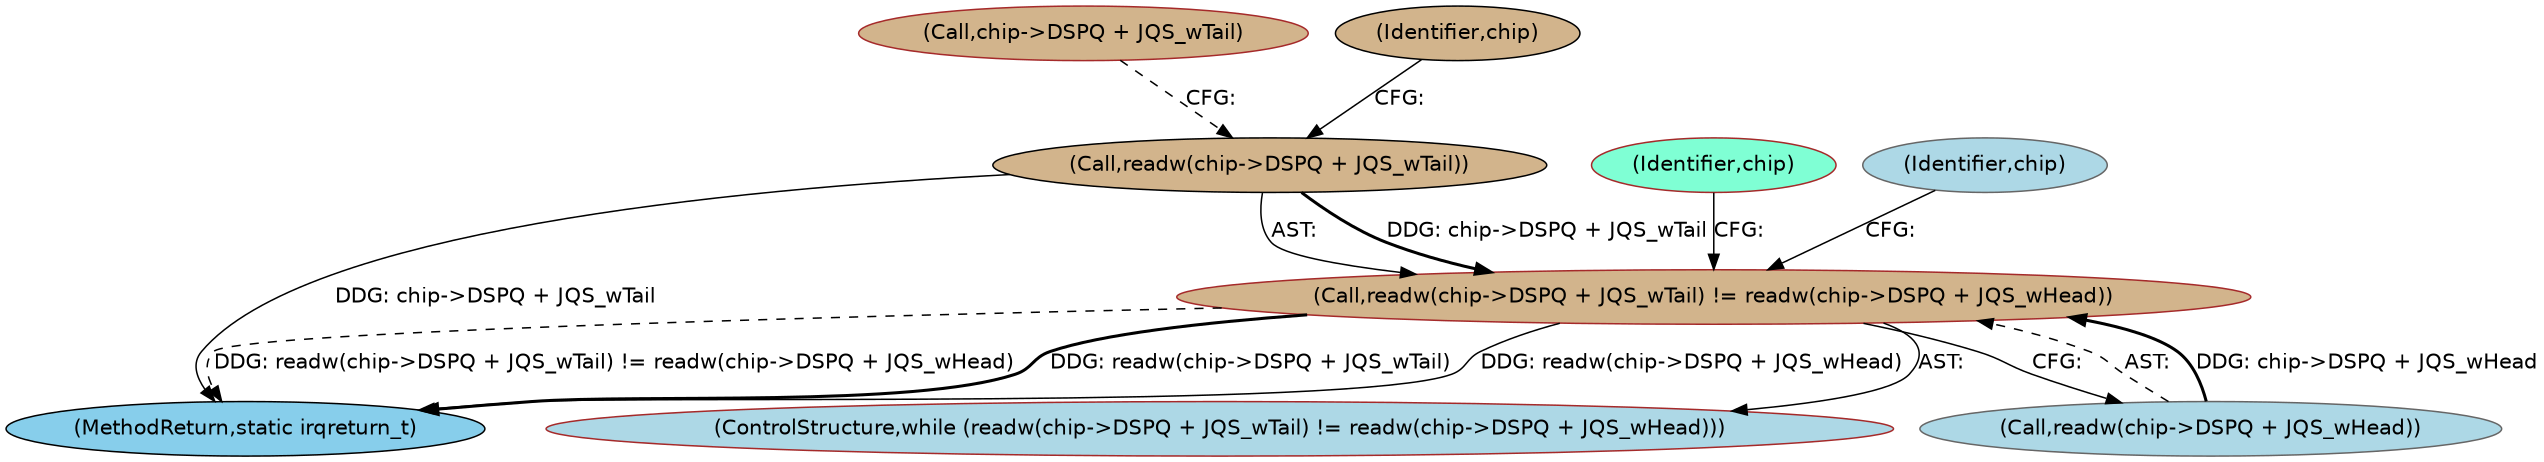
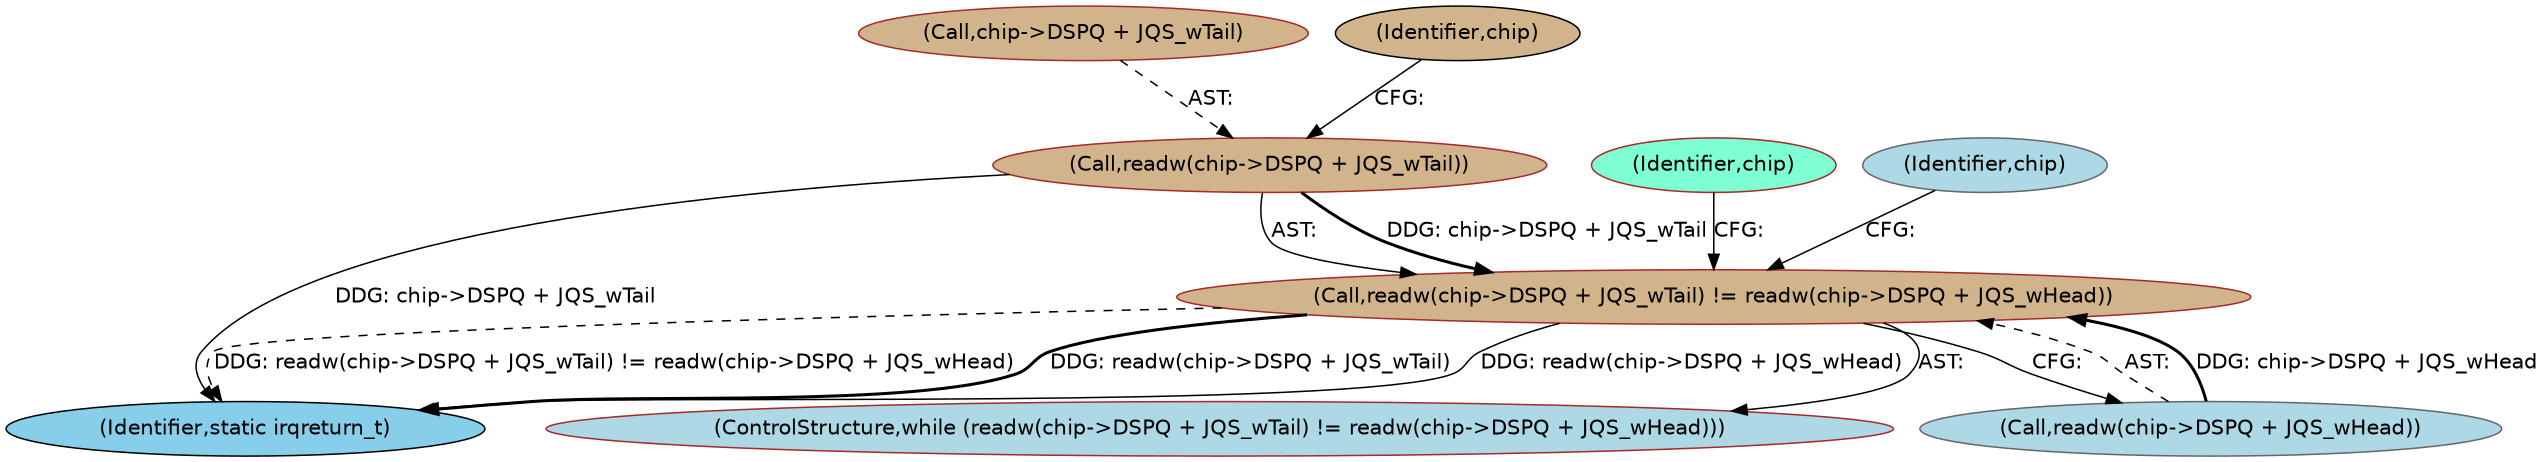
(1214, 99) -> (1214, 99)
(1270, 165) -> (1270, 165)
(245, 429) -> (245, 429)
